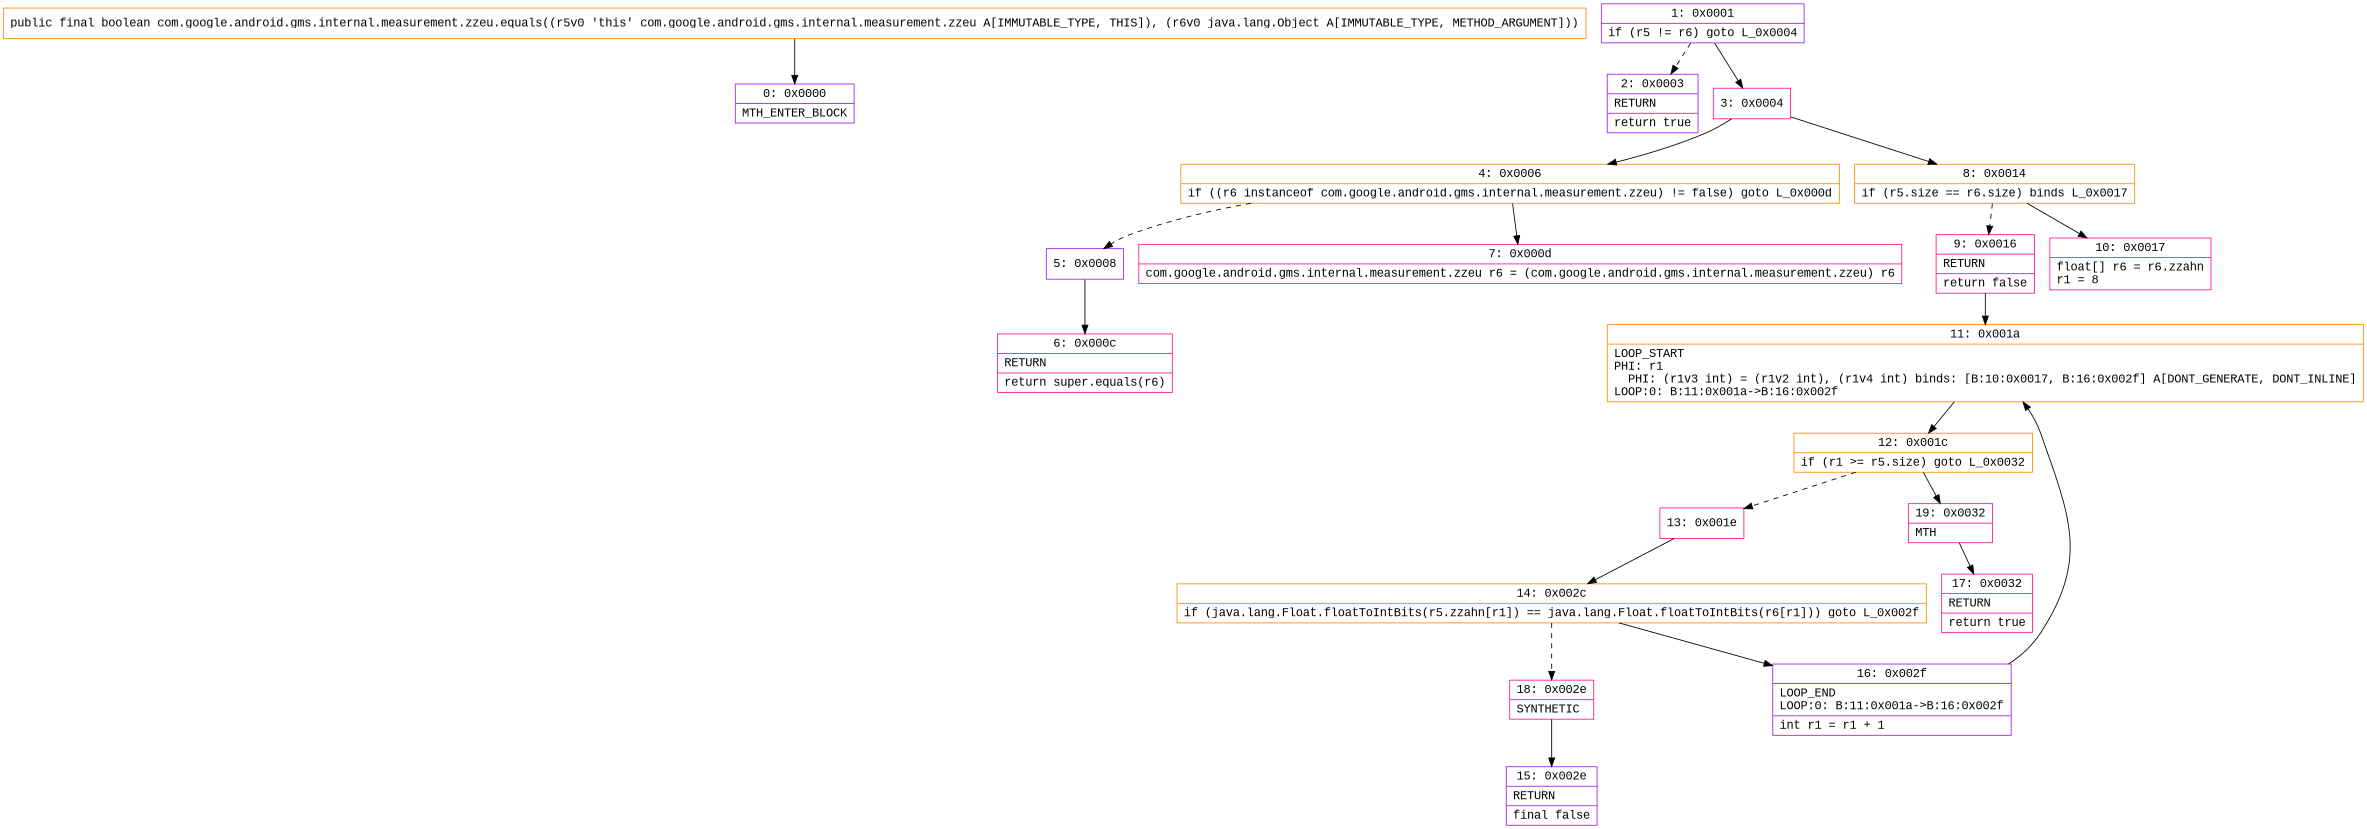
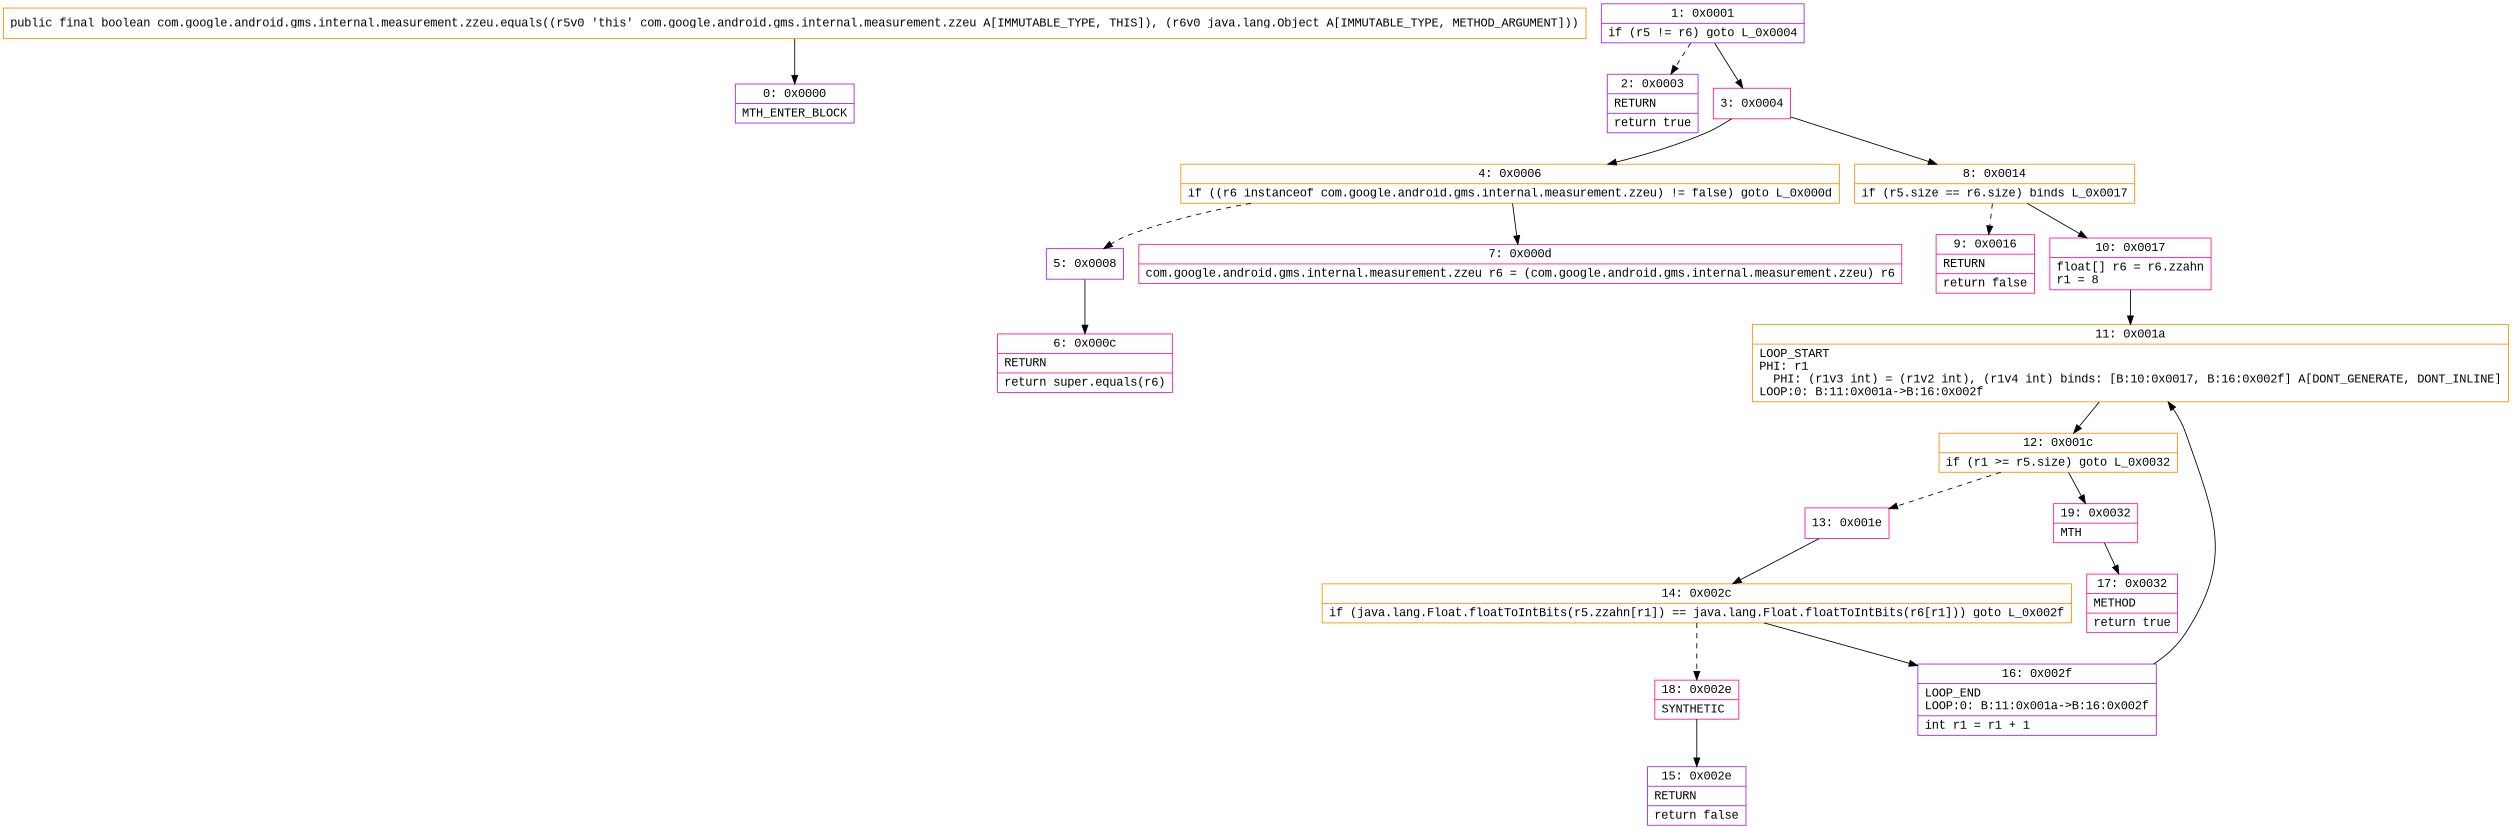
(1985, 305) -> (2130, 303)
(1970, 603) -> (2115, 603)
(1552, 815) -> (1697, 815)
